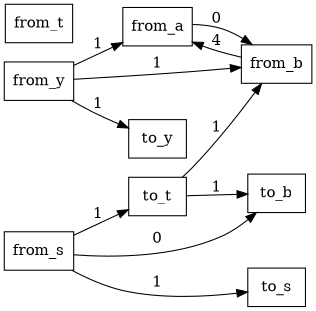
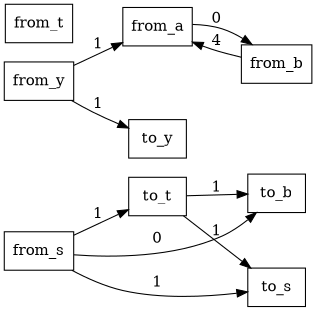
(152, 74) -> none
(220, 136) -> (207, 234)
